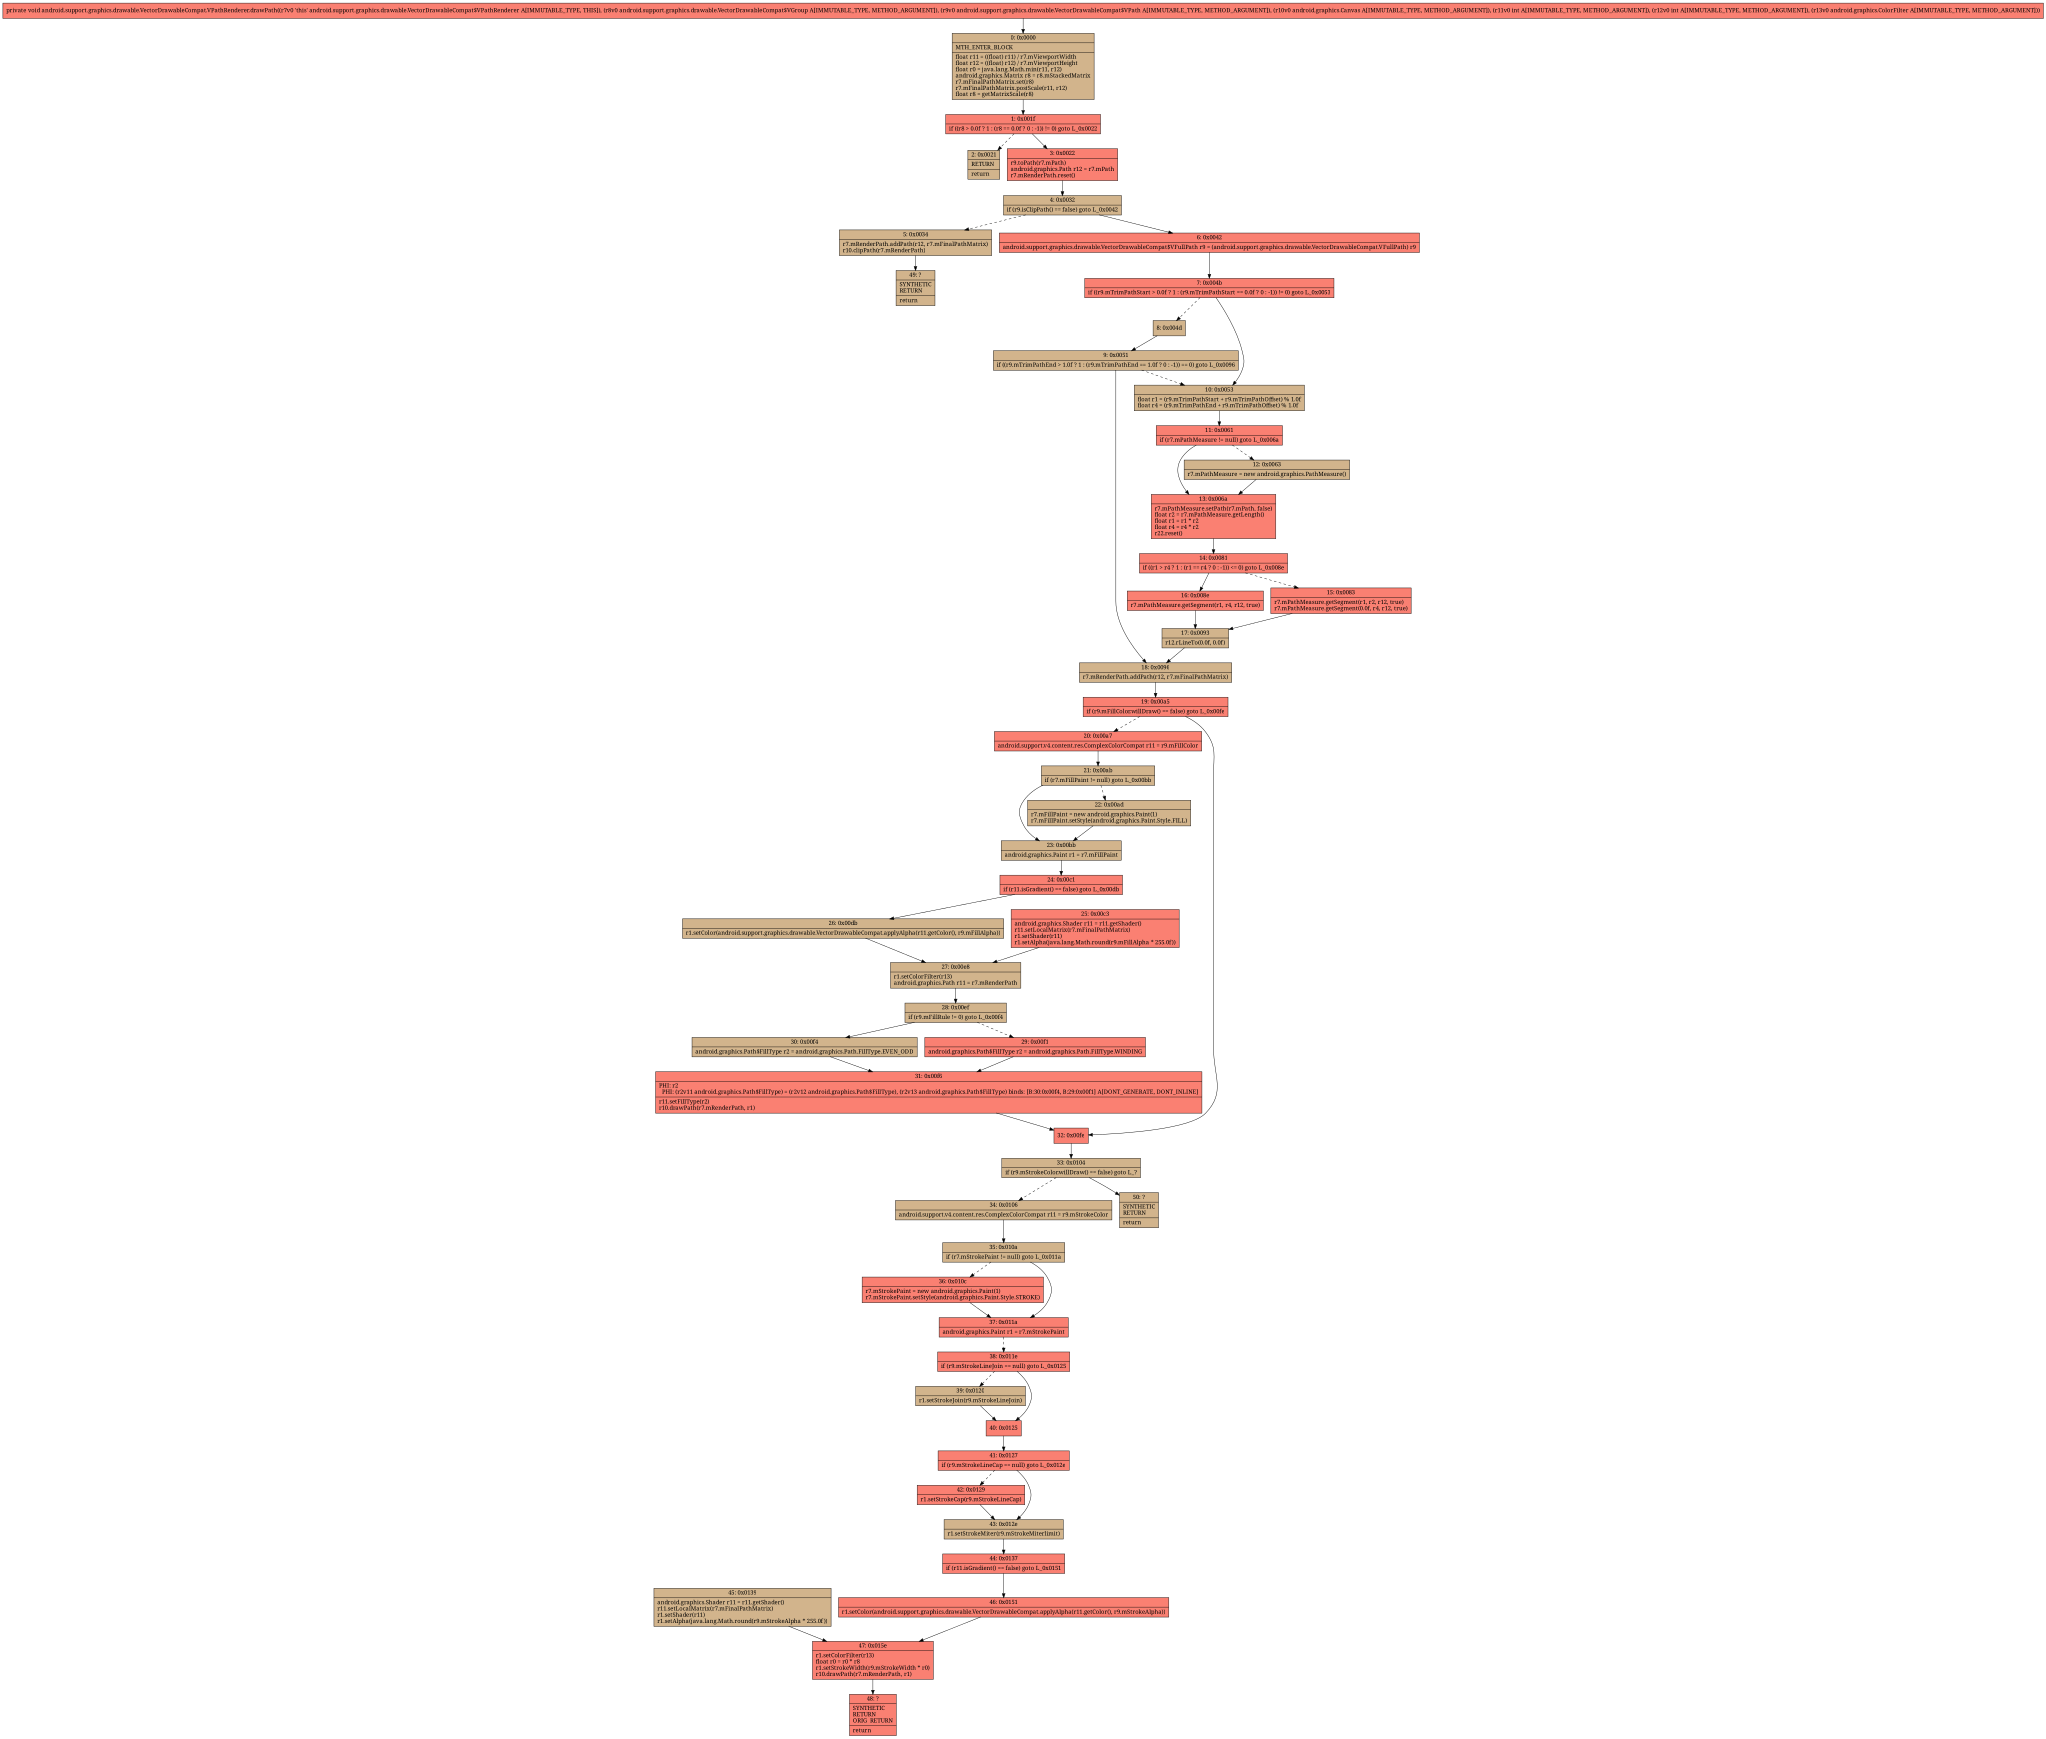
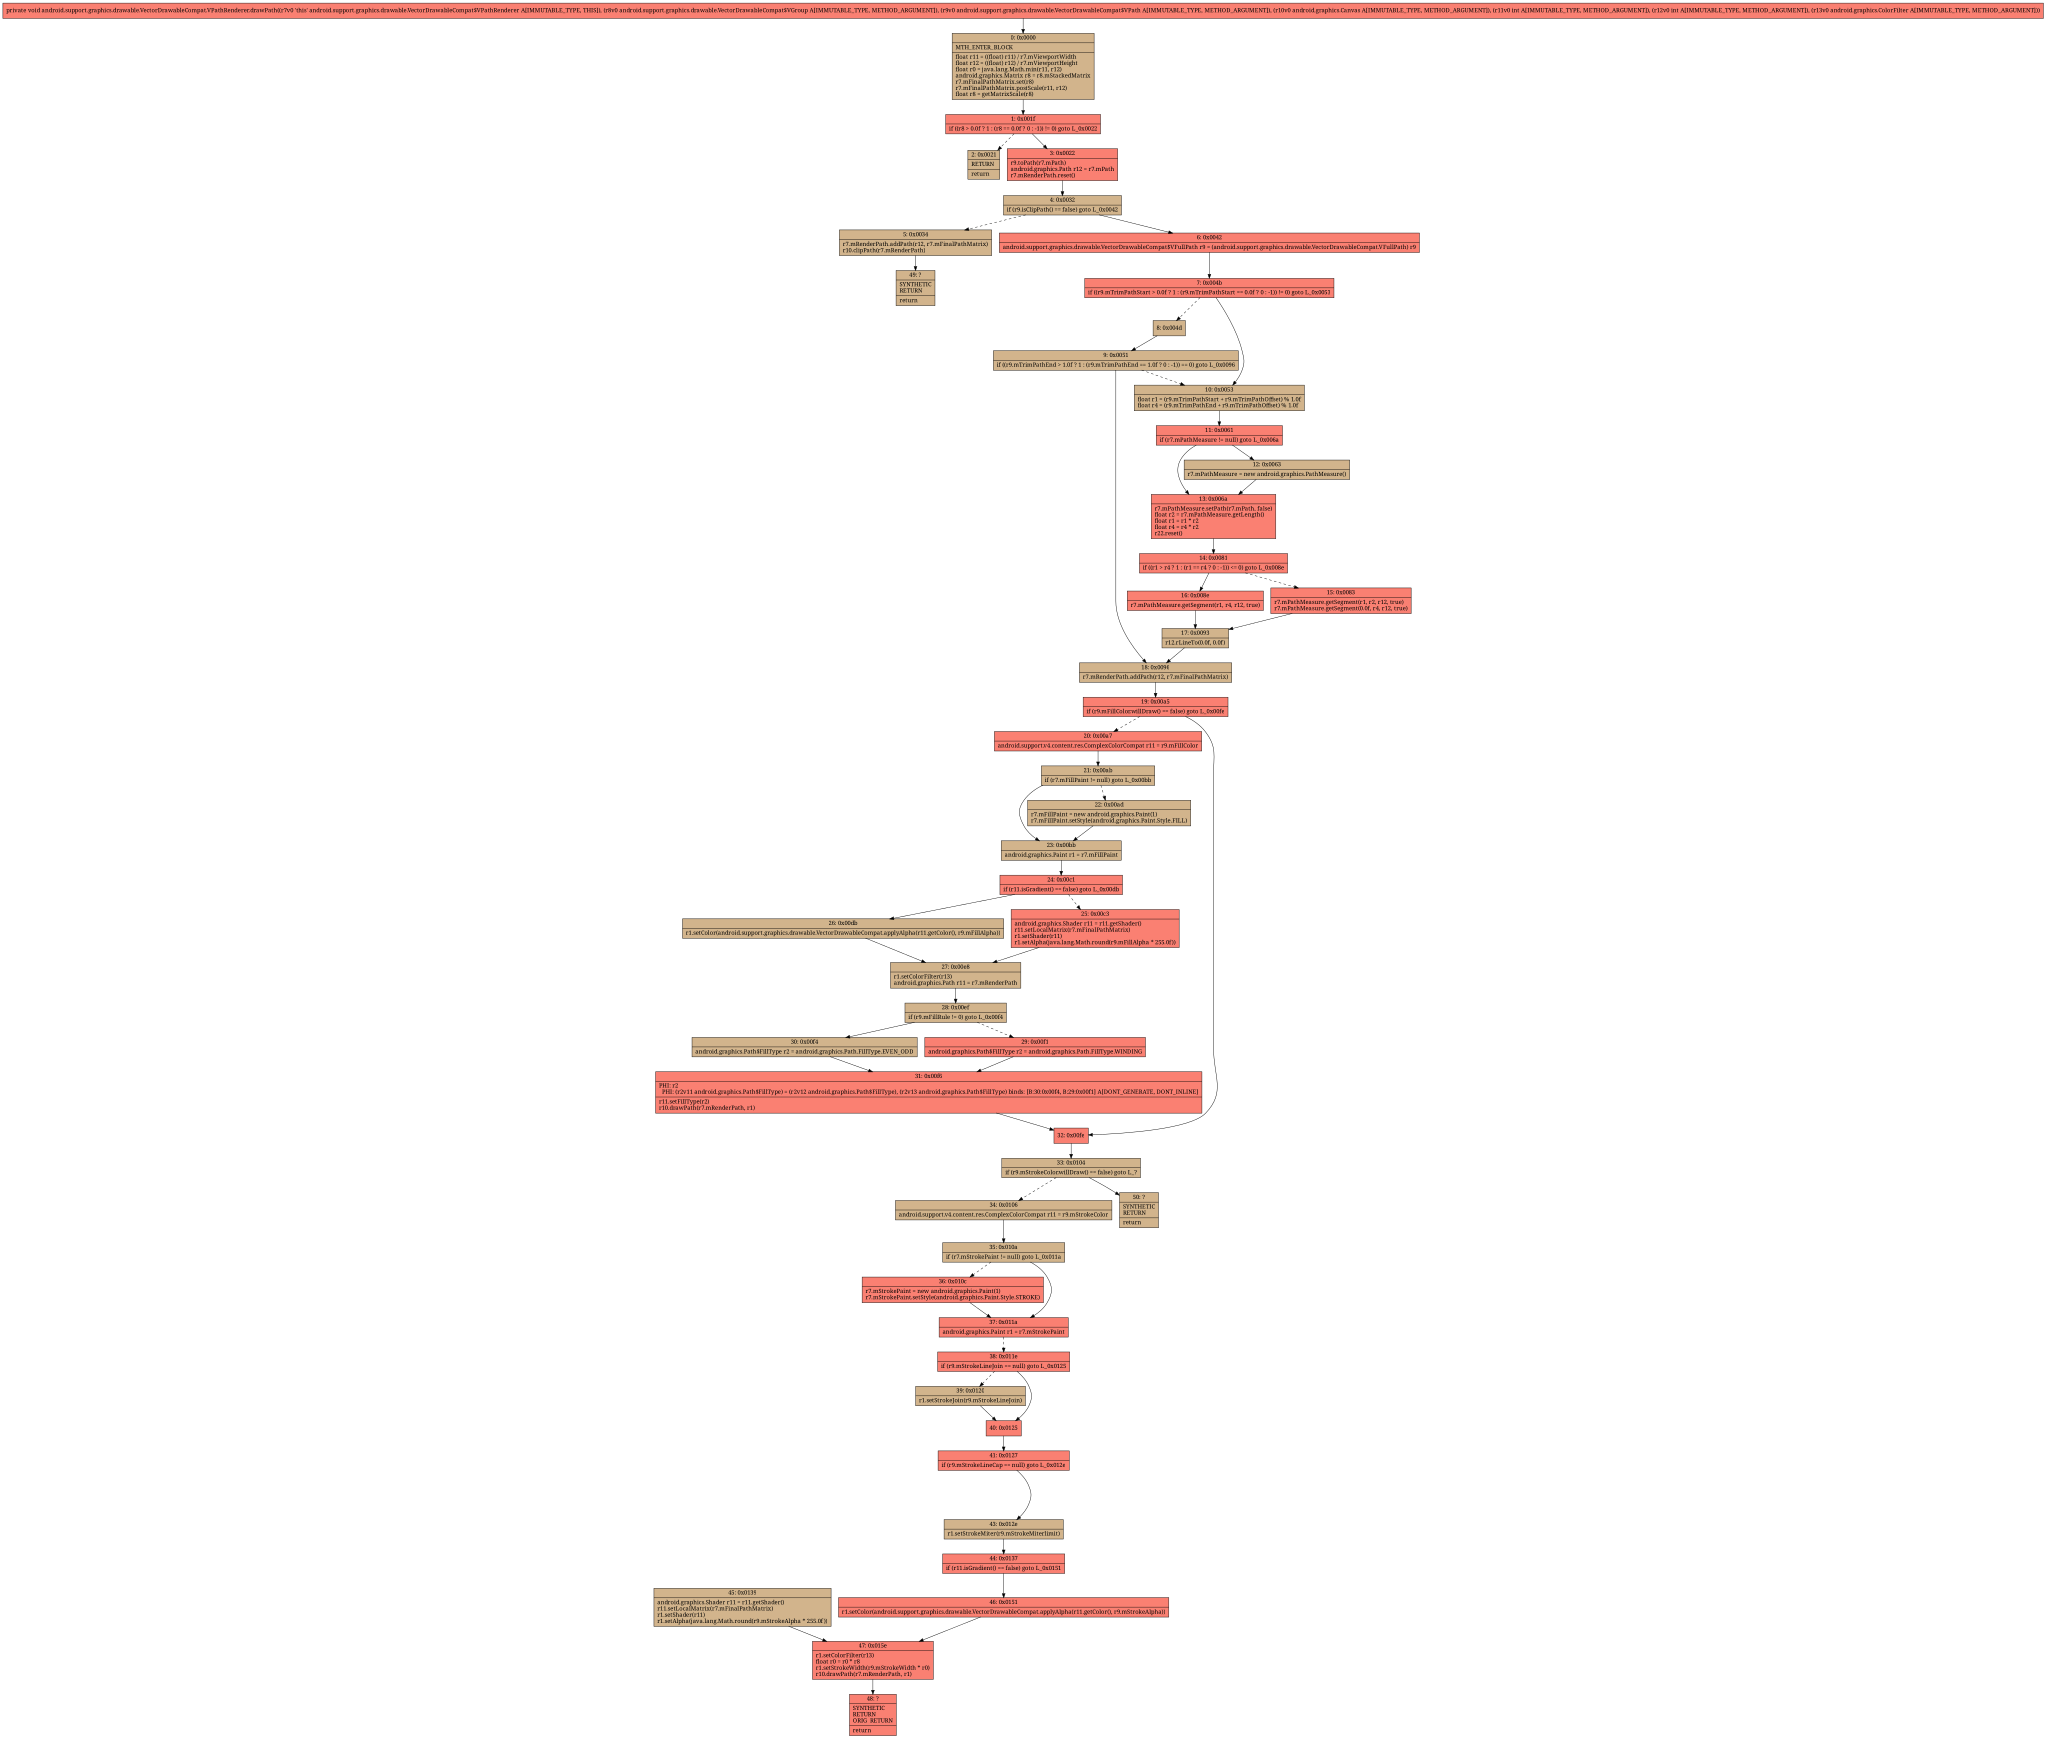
(1241, 451) -> (1241, 451)
none -> (1073, 900)
(971, 1495) -> none
